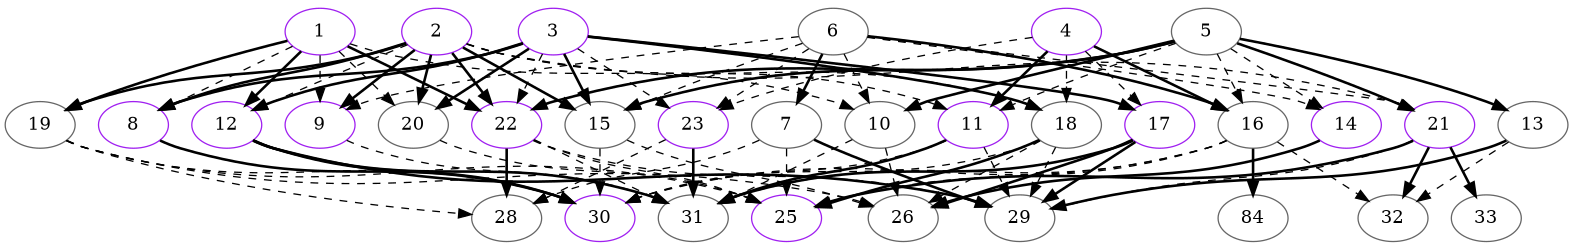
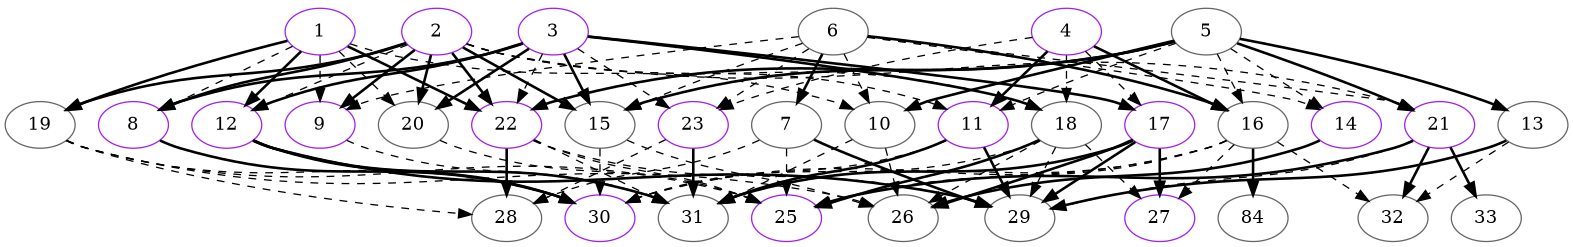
(994, 166) -> (994, 166)
none -> (1160, 218)
